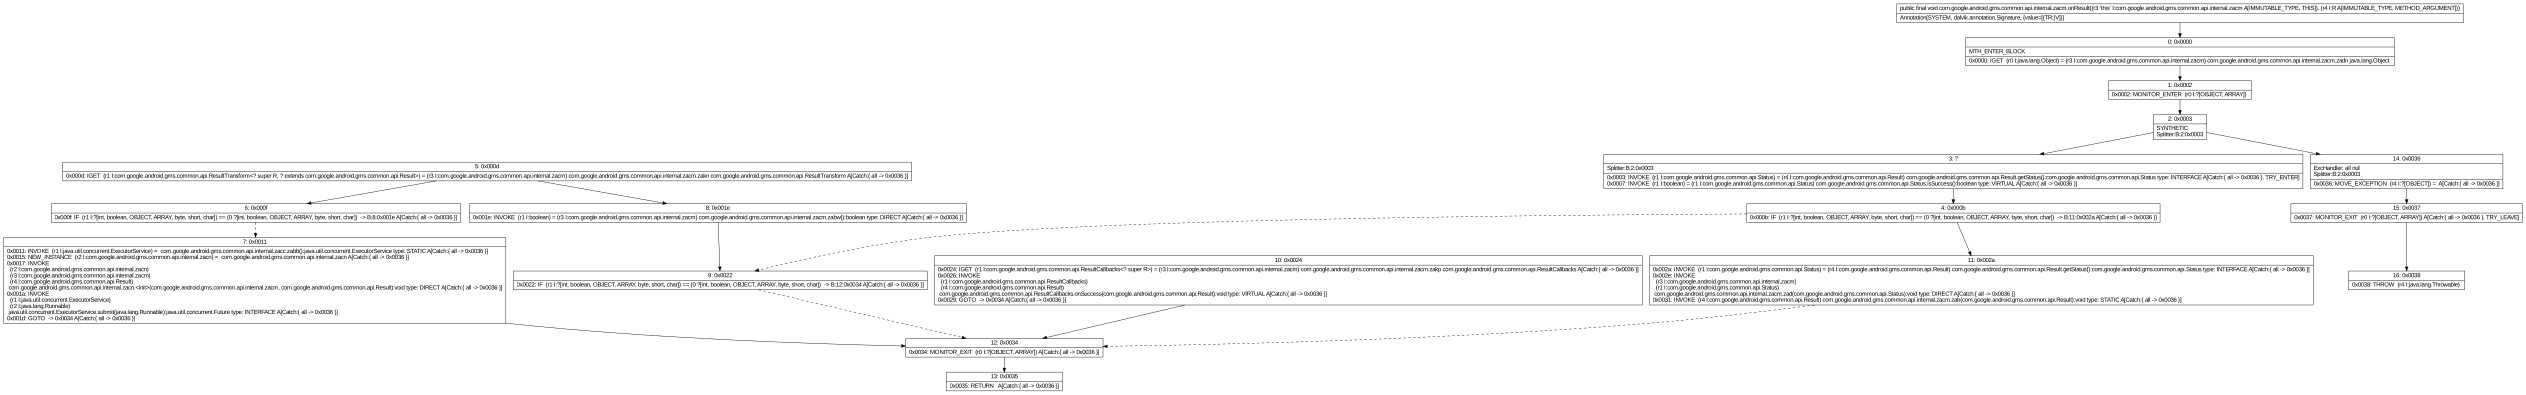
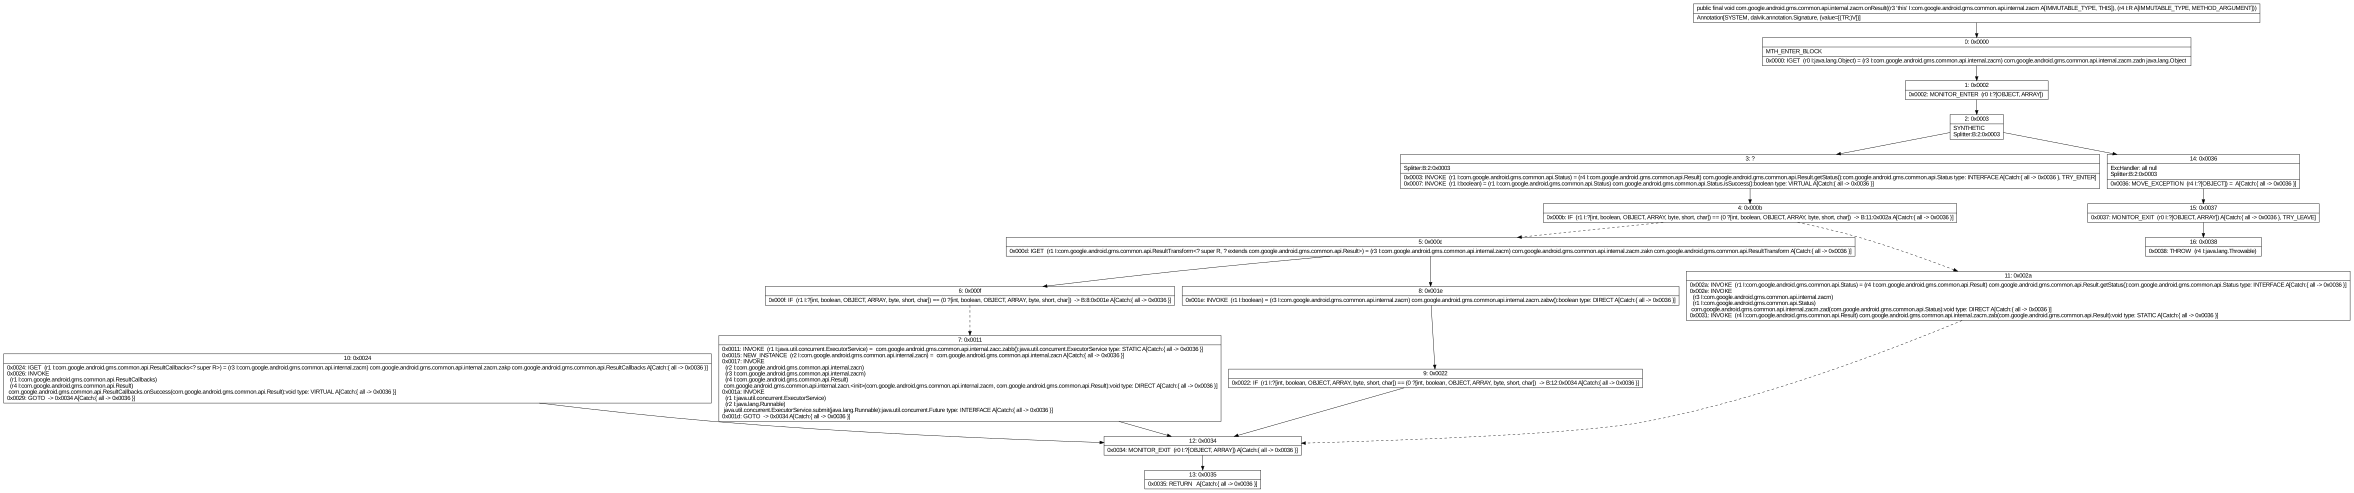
(1251, 221) -> (1592, 230)
(1963, 237) -> (1877, 243)
(860, 314) -> (1321, 412)
